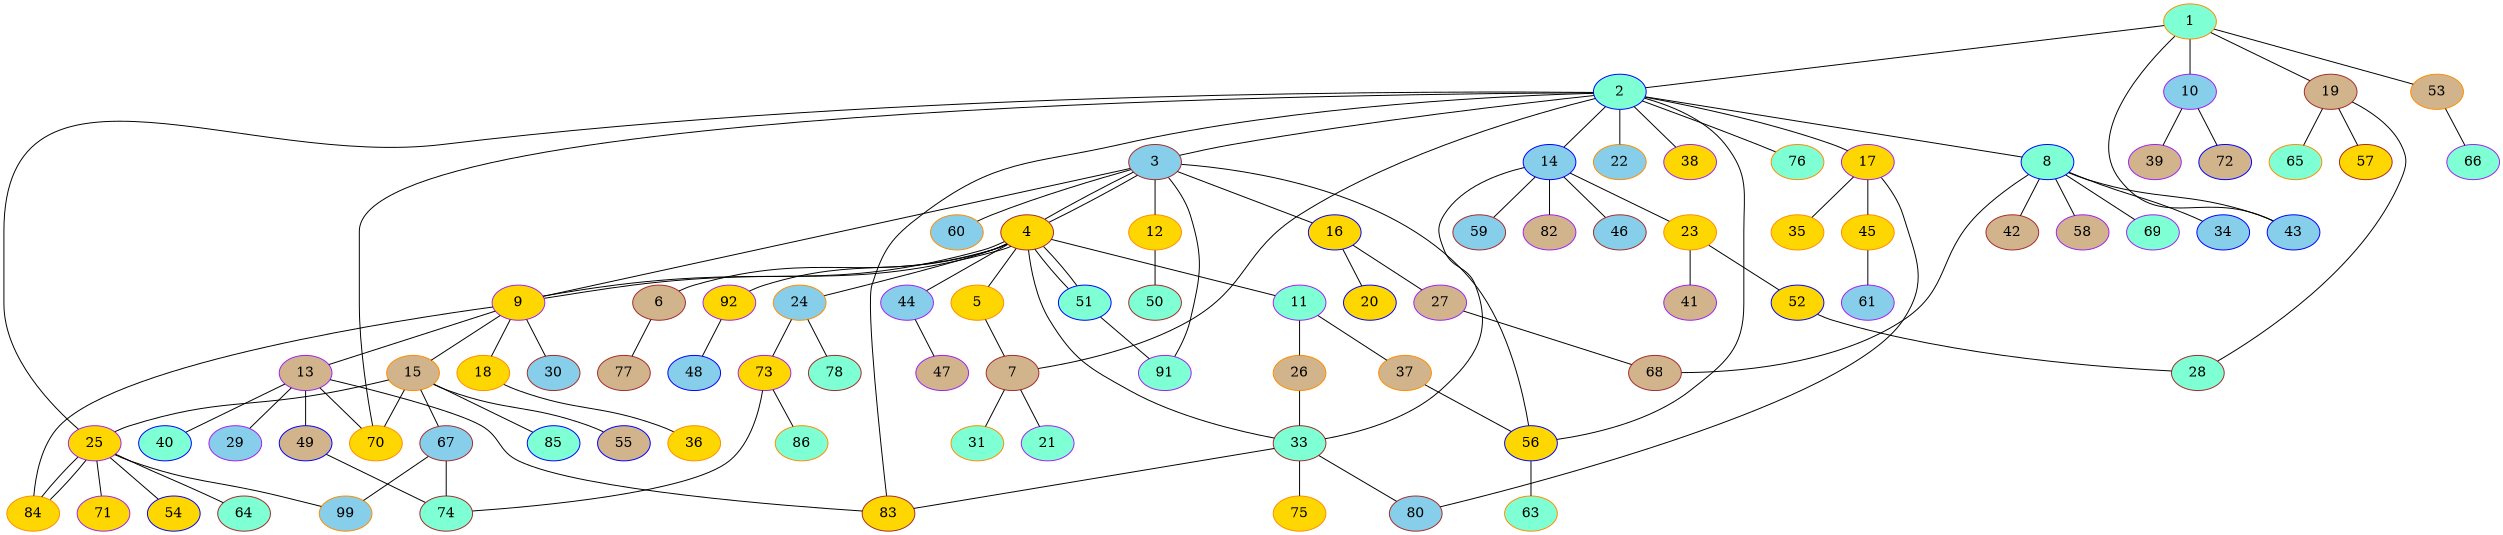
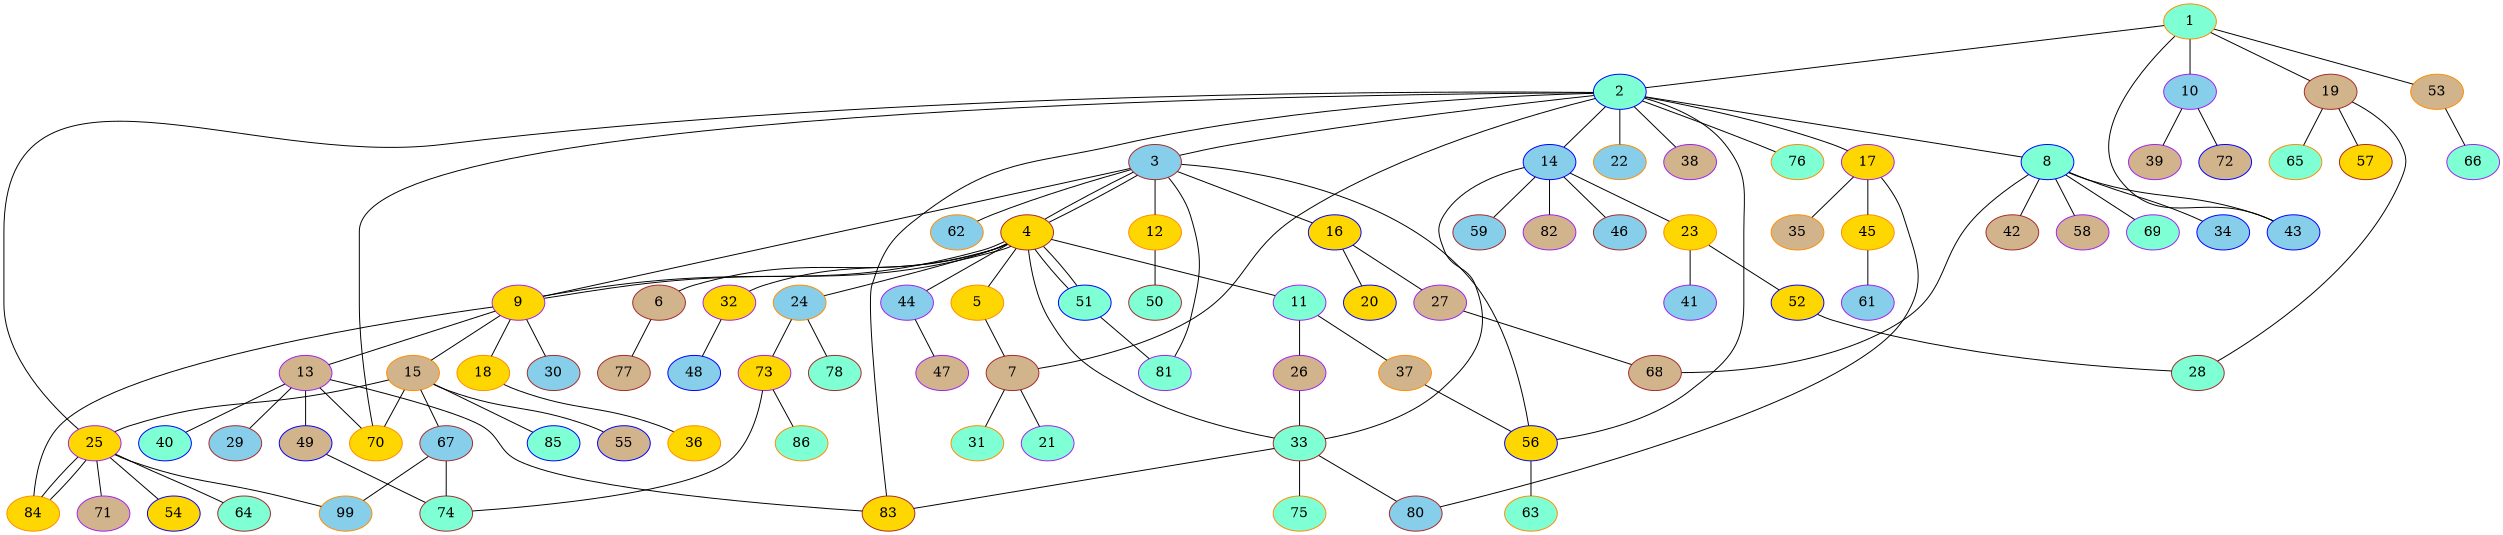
(1690, 162) -> (1690, 162)
(957, 232) -> (957, 232)
(1798, 232) -> (1798, 232)
(729, 303) -> (729, 303)
(1690, 303) -> (1690, 303)
(1165, 373) -> (1165, 373)
(1300, 373) -> (1300, 373)
(235, 443) -> (235, 443)
(103, 514) -> (103, 514)
(1300, 514) -> (1300, 514)
